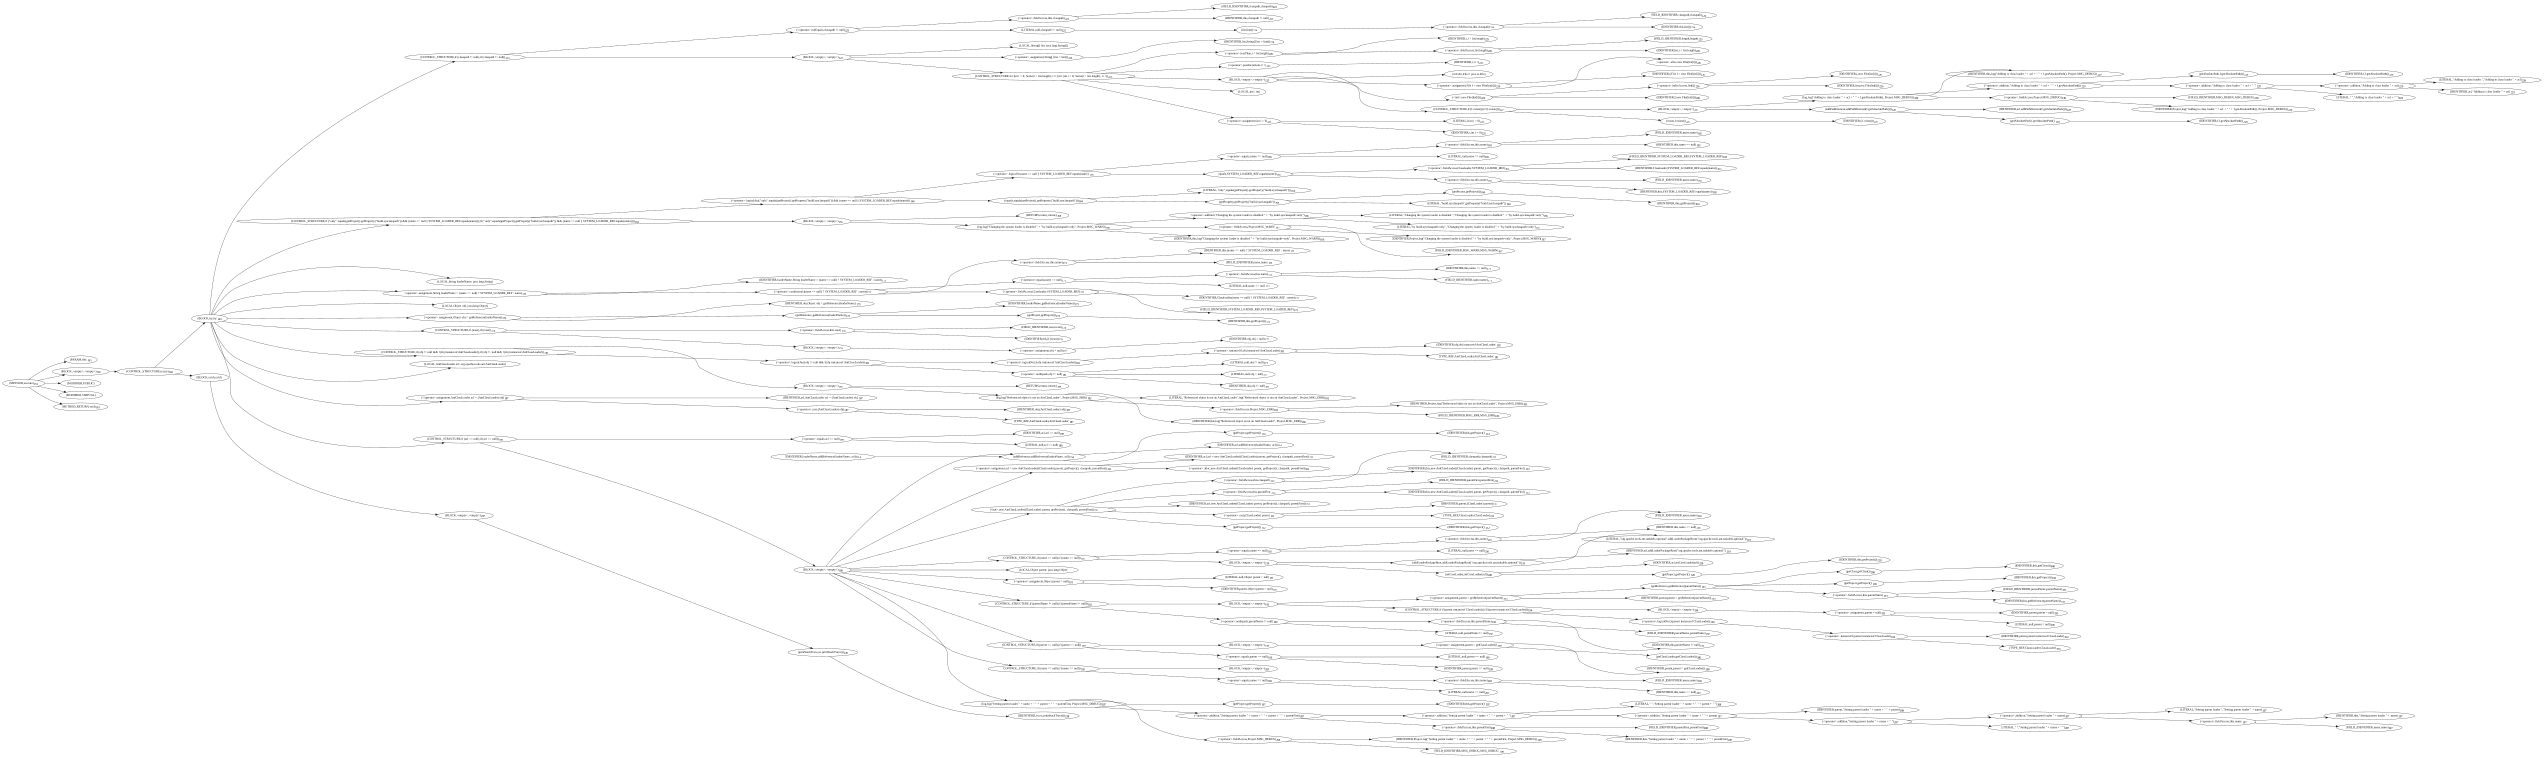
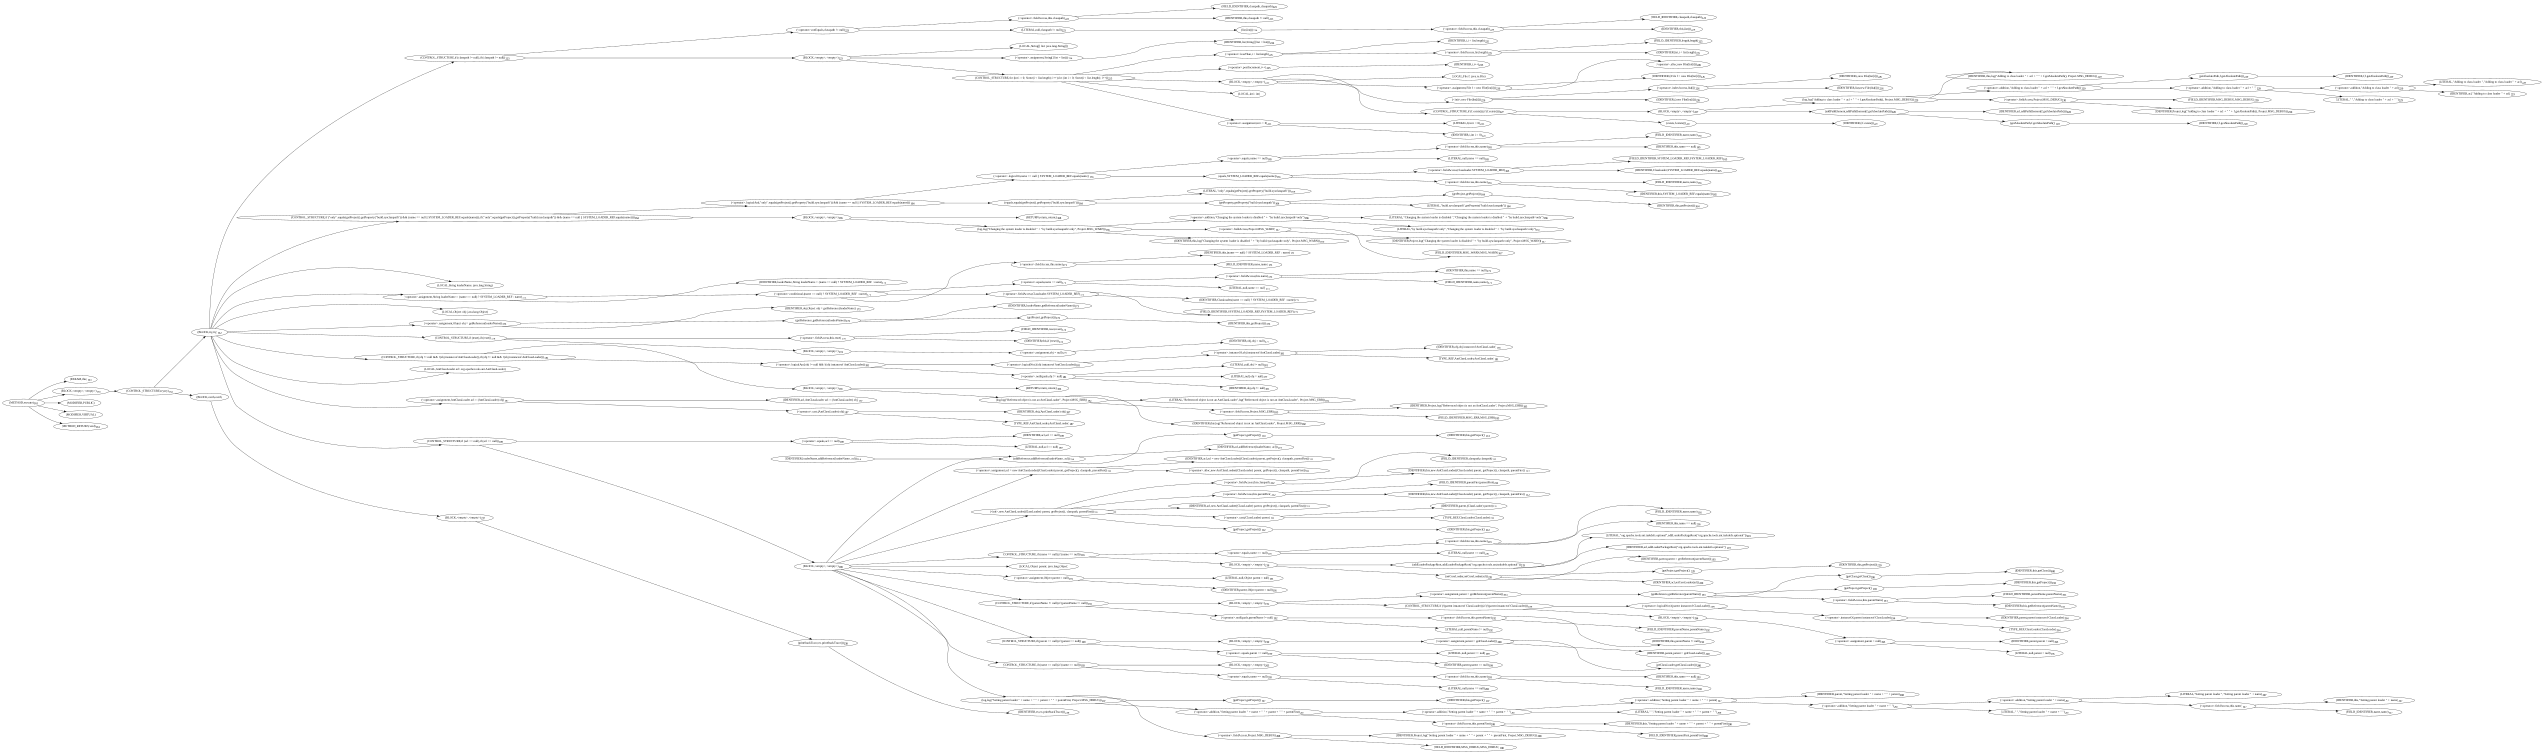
(1266, 362) -> (1266, 364)
(1573, 598) -> (1571, 572)
